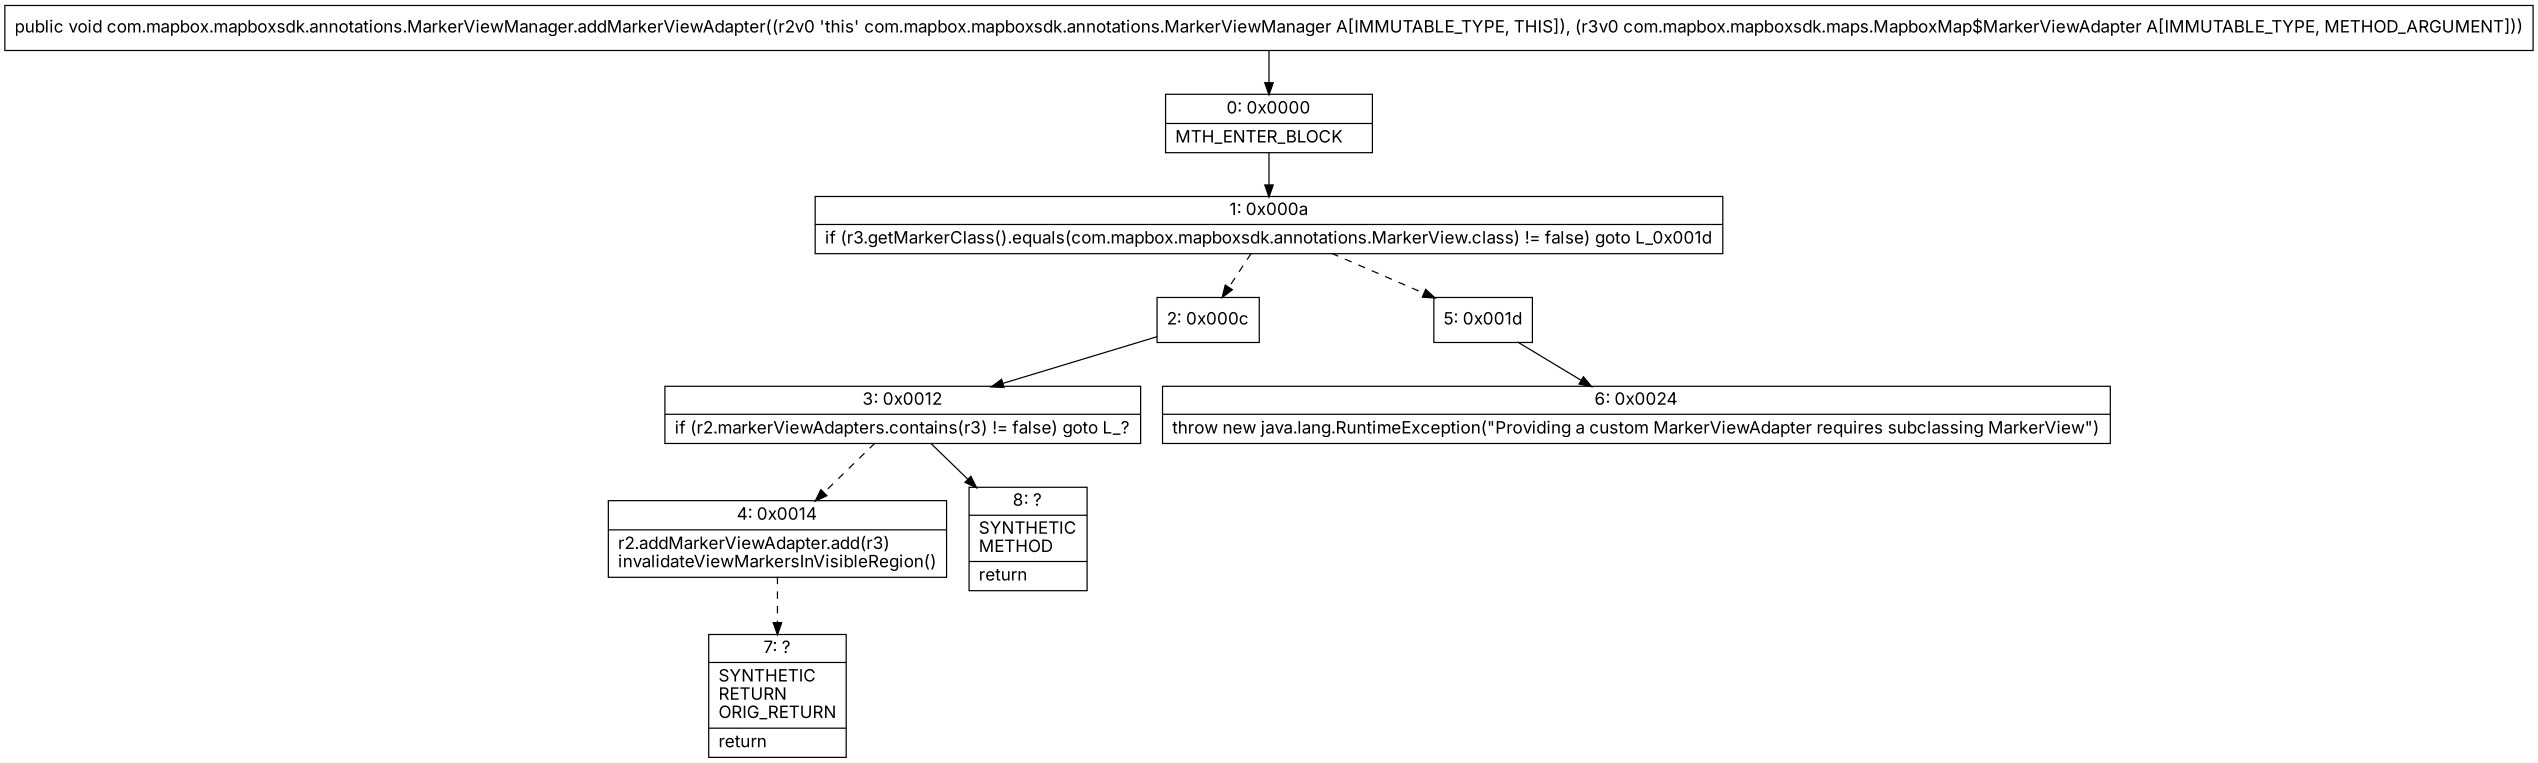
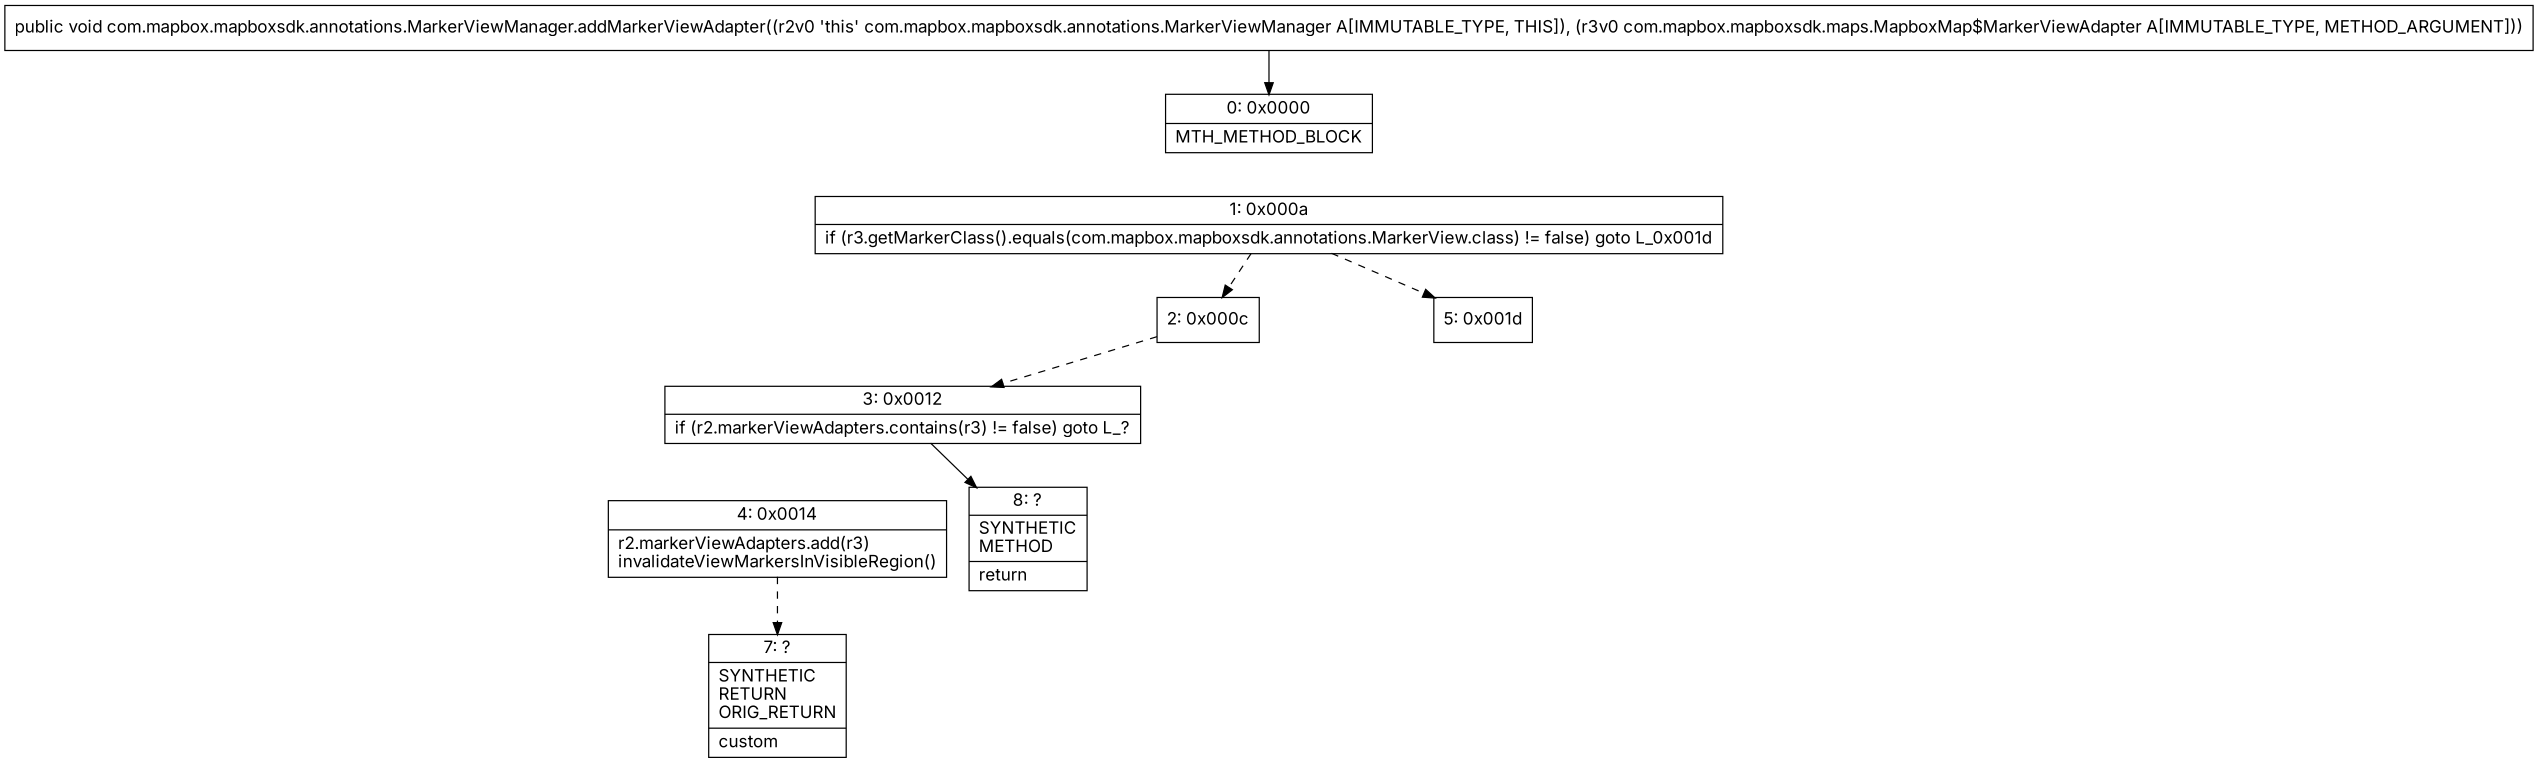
(1260, 137) -> (1269, 137)
(1269, 169) -> none
(1080, 360) -> (1080, 360)
(1636, 415) -> none
(849, 468) -> none
(754, 544) -> (745, 544)
(743, 742) -> (748, 742)
